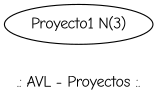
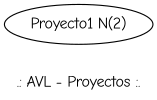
(79, 24) -> (79, 24)
